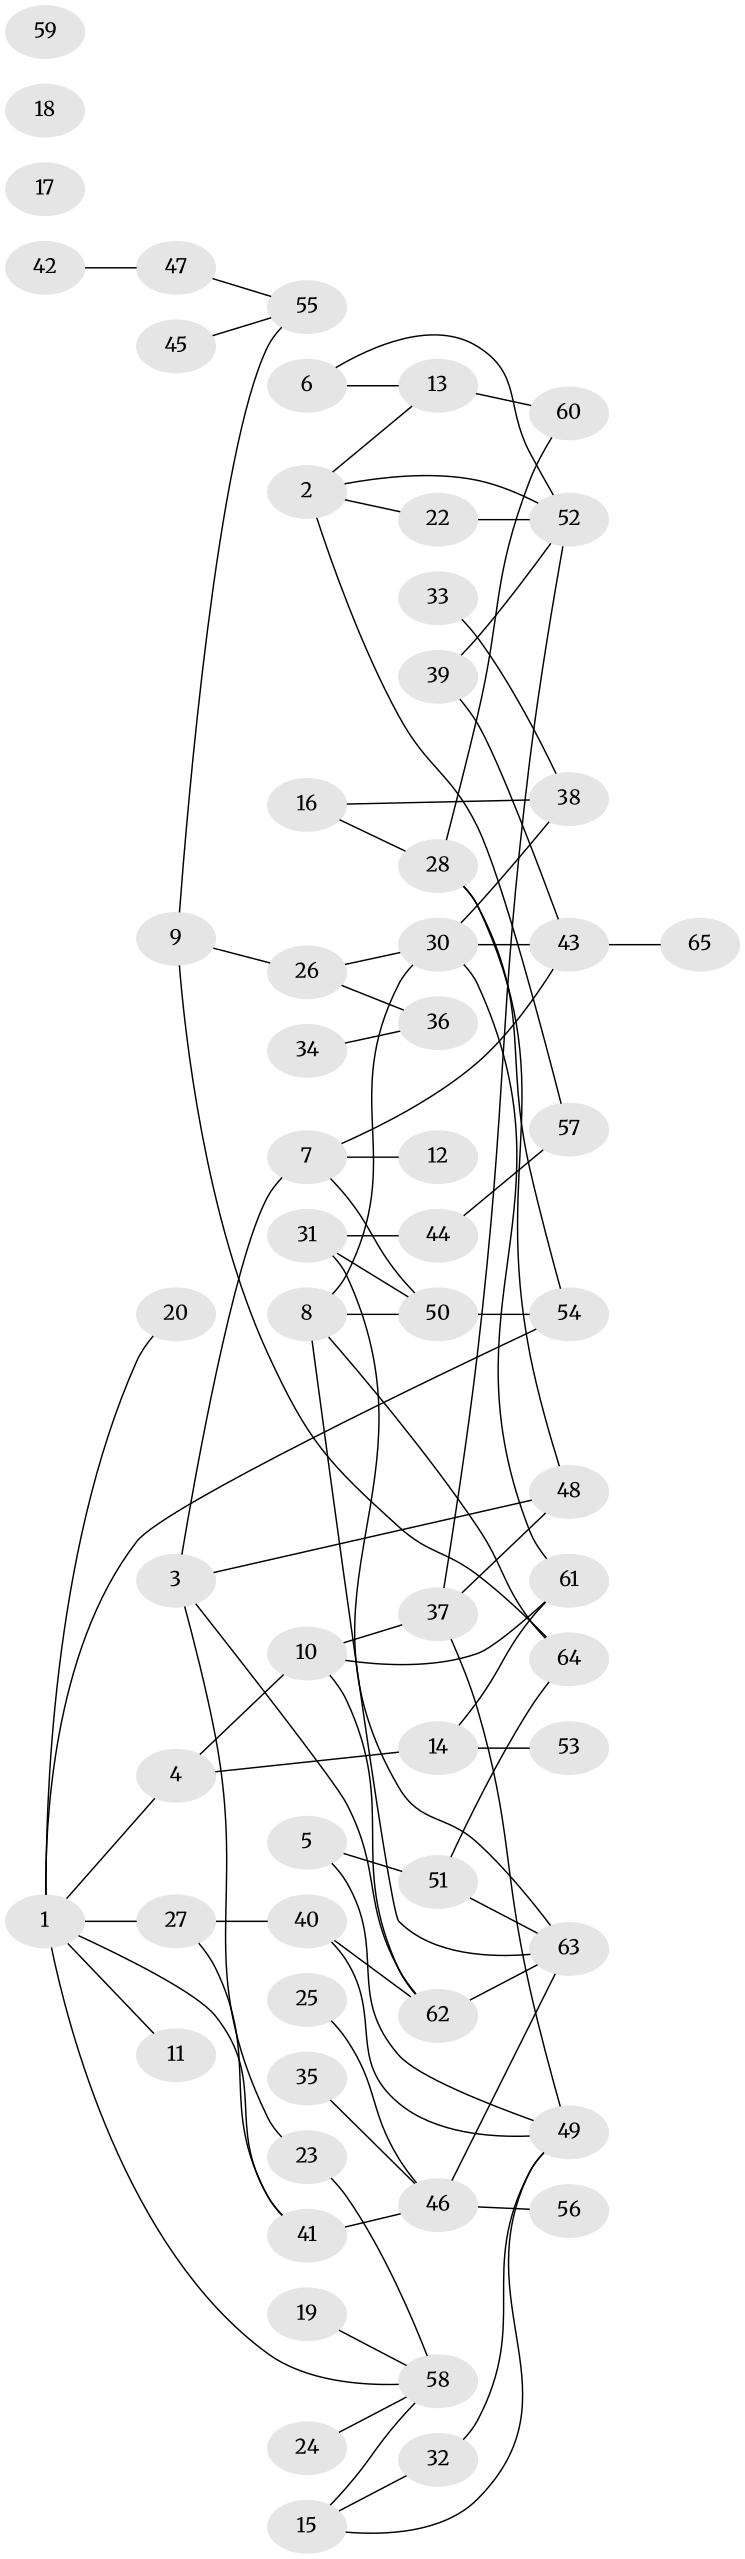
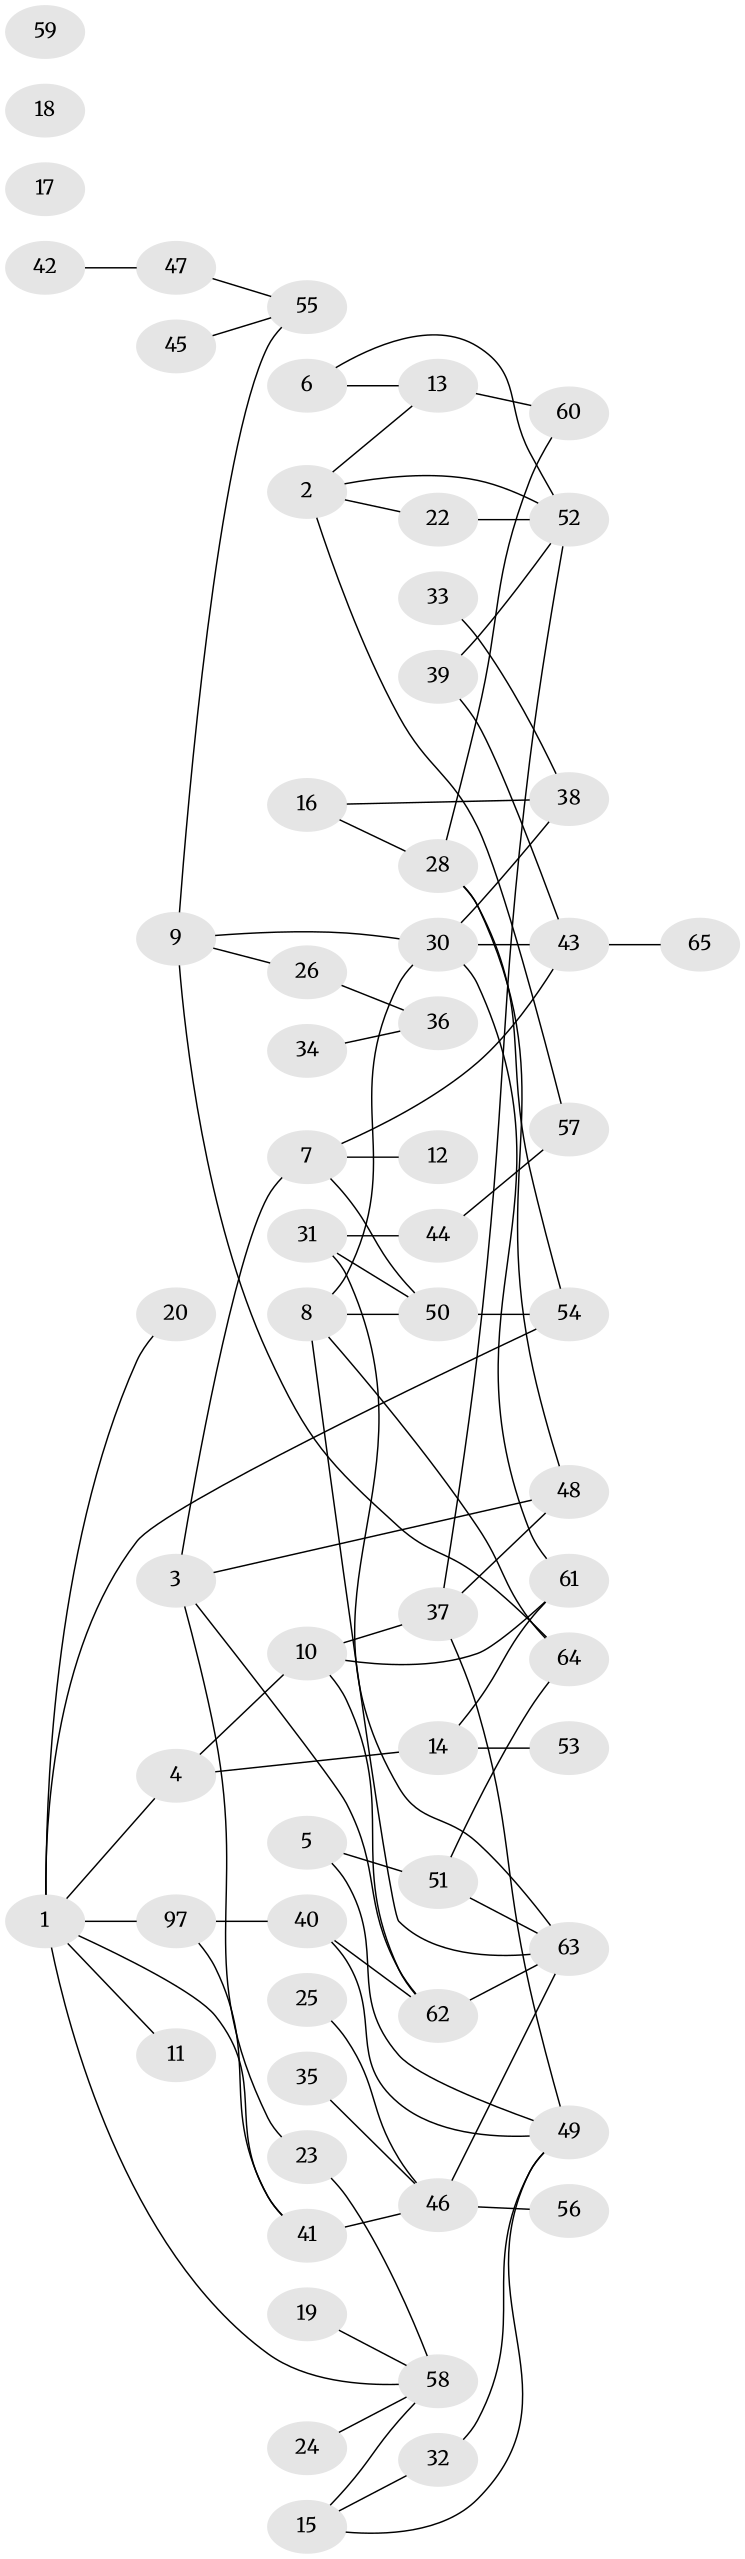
(373, 958) -> (307, 932)
(176, 1921) -> (176, 1921)
